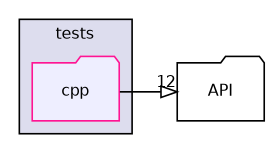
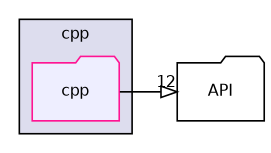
(76, 35) -> (76, 35)
